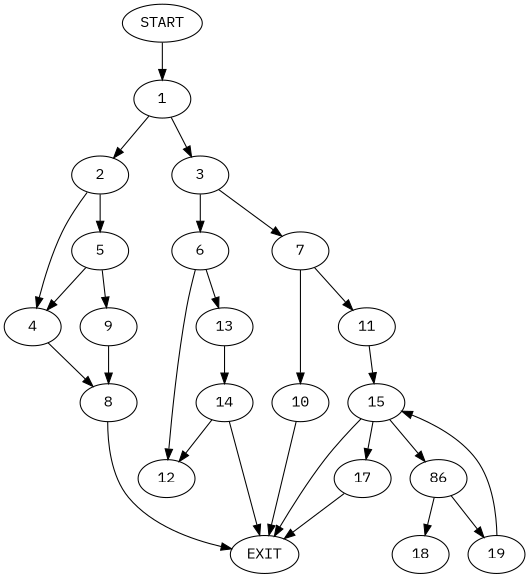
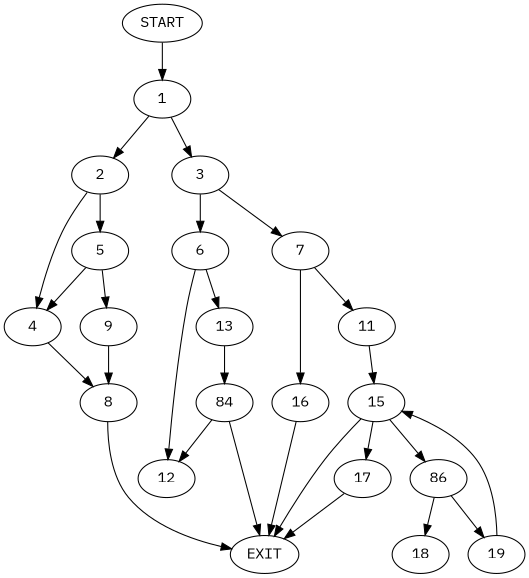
(225, 403) -> (225, 403)
(300, 403) -> (300, 403)
